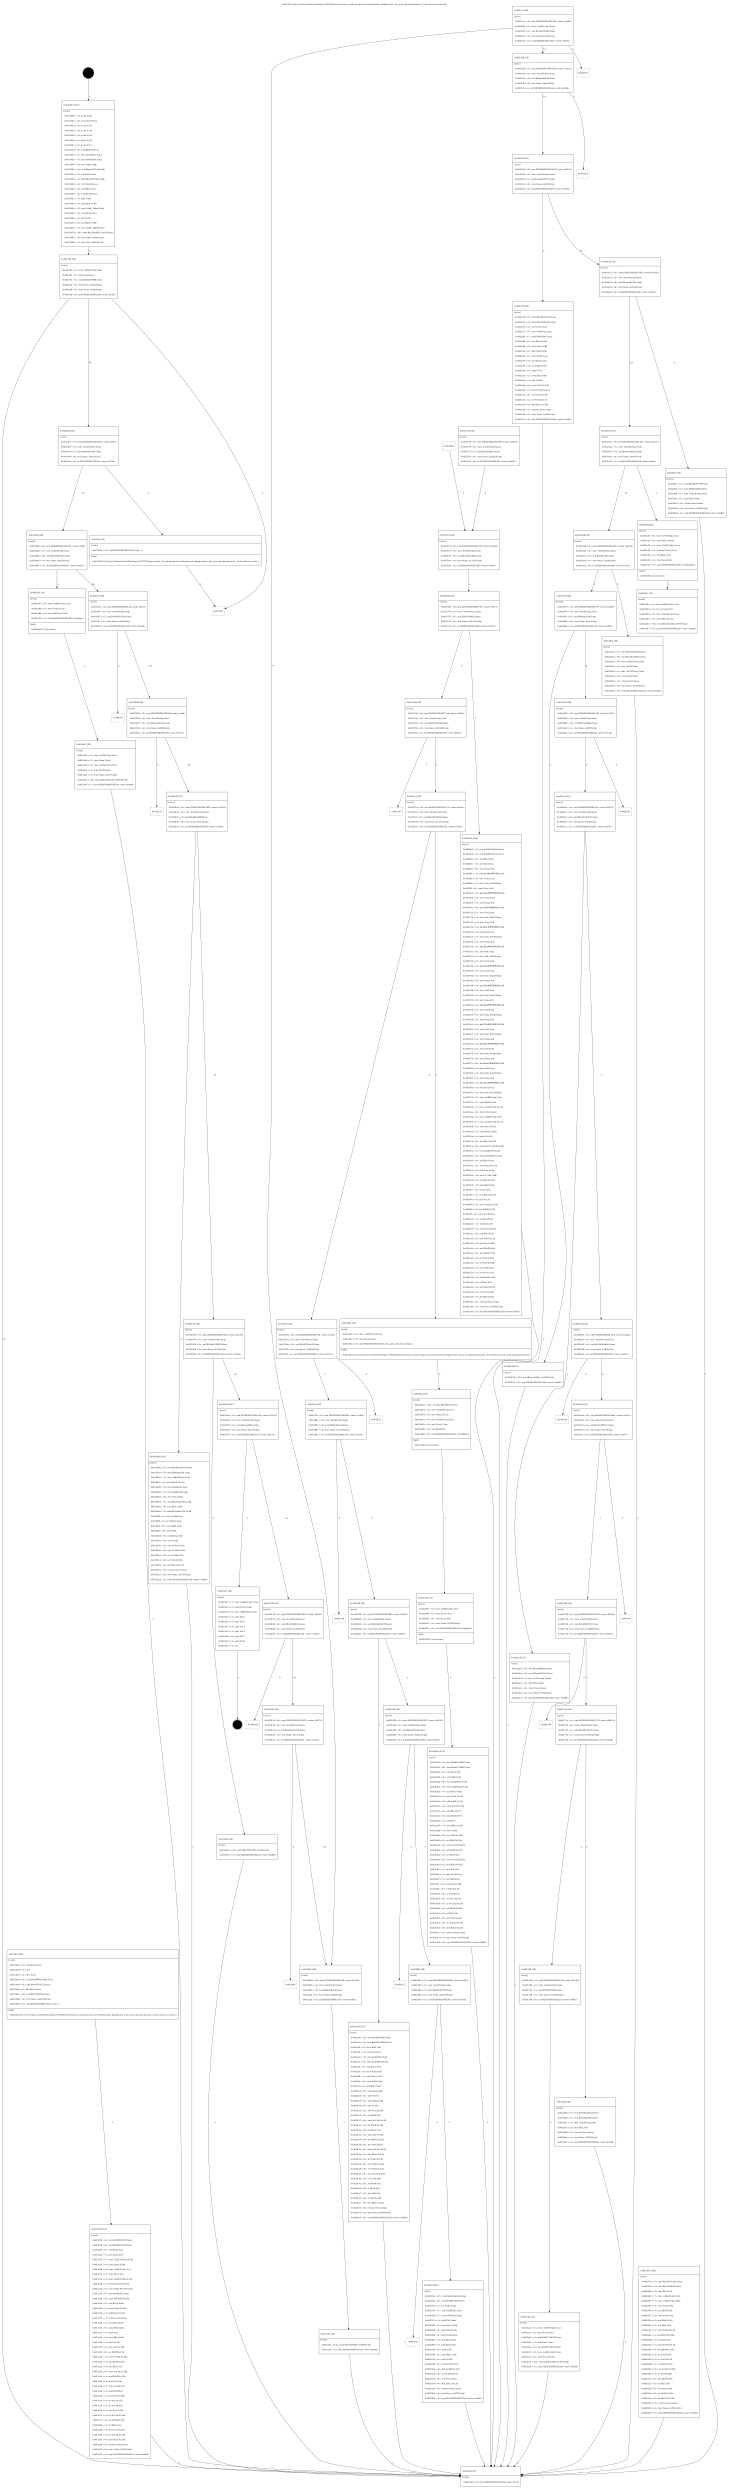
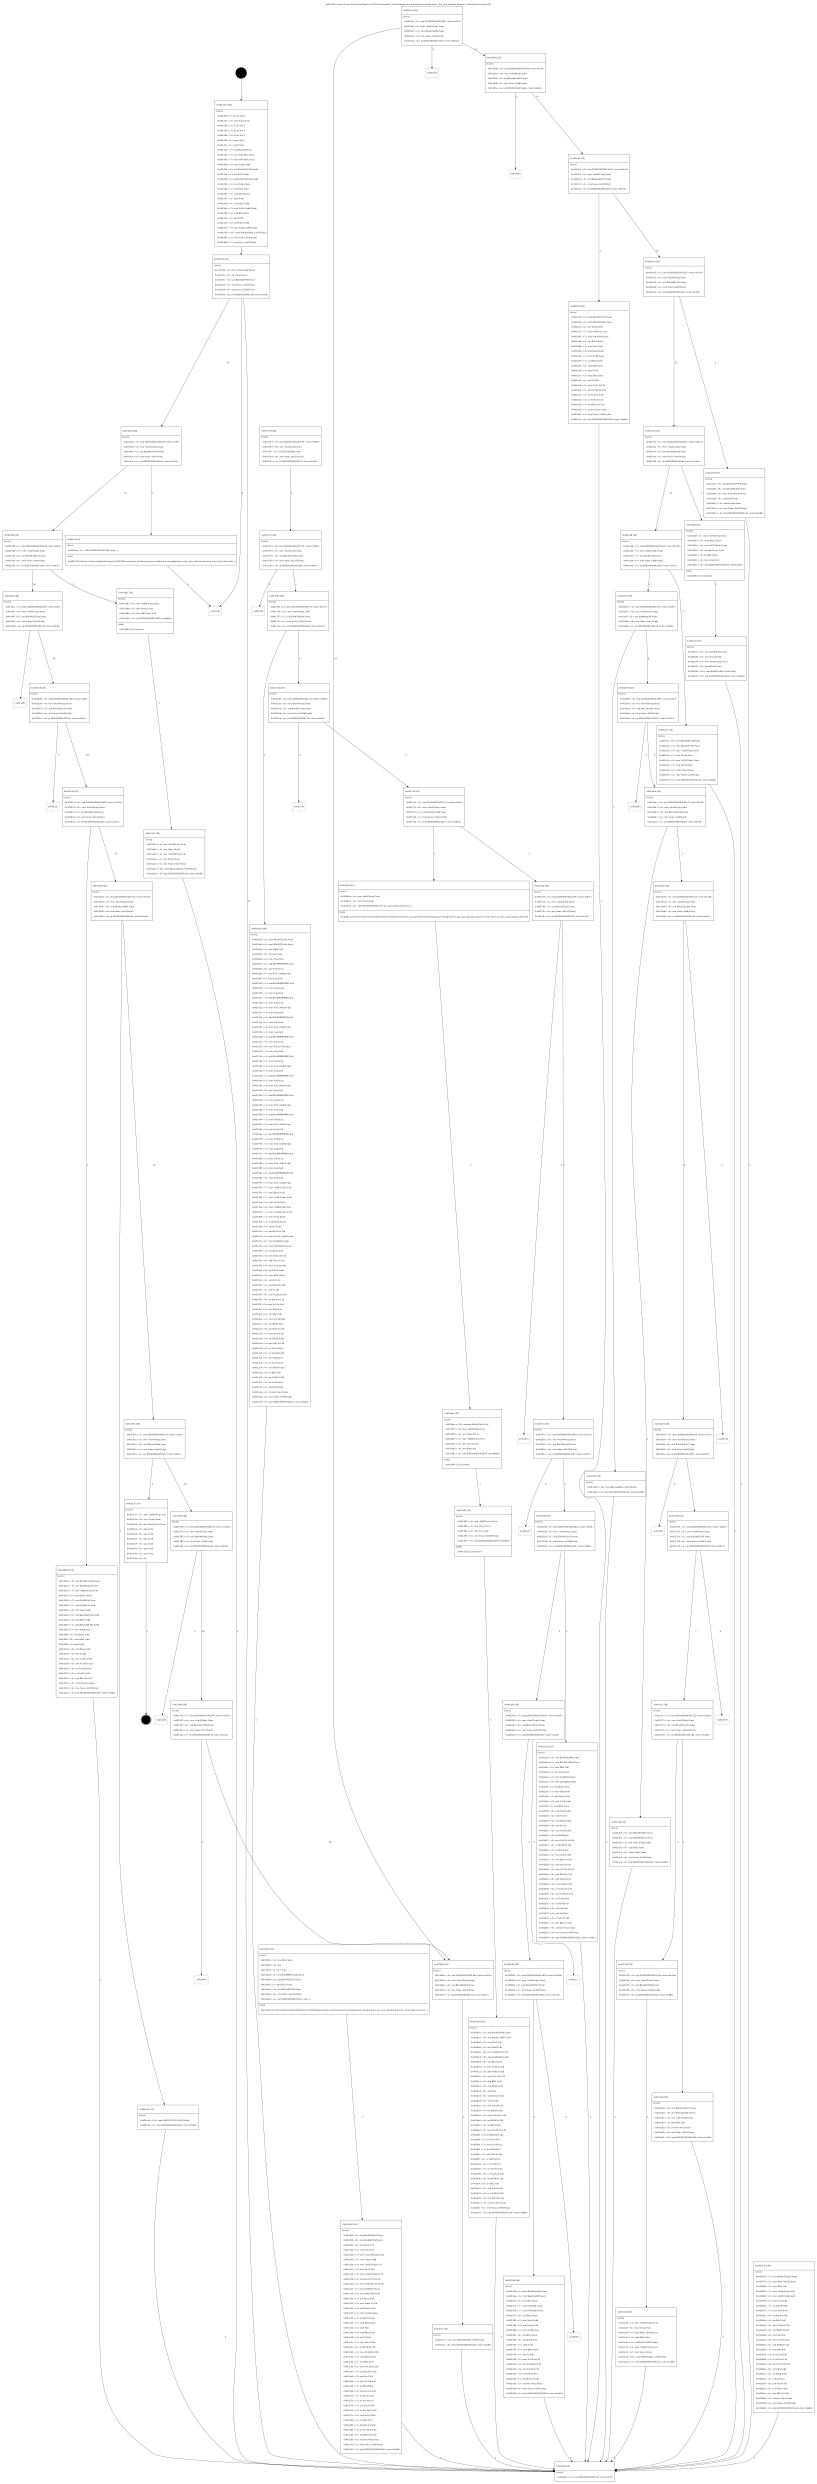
(457, 490) -> (267, 587)
none -> (740, 1628)
